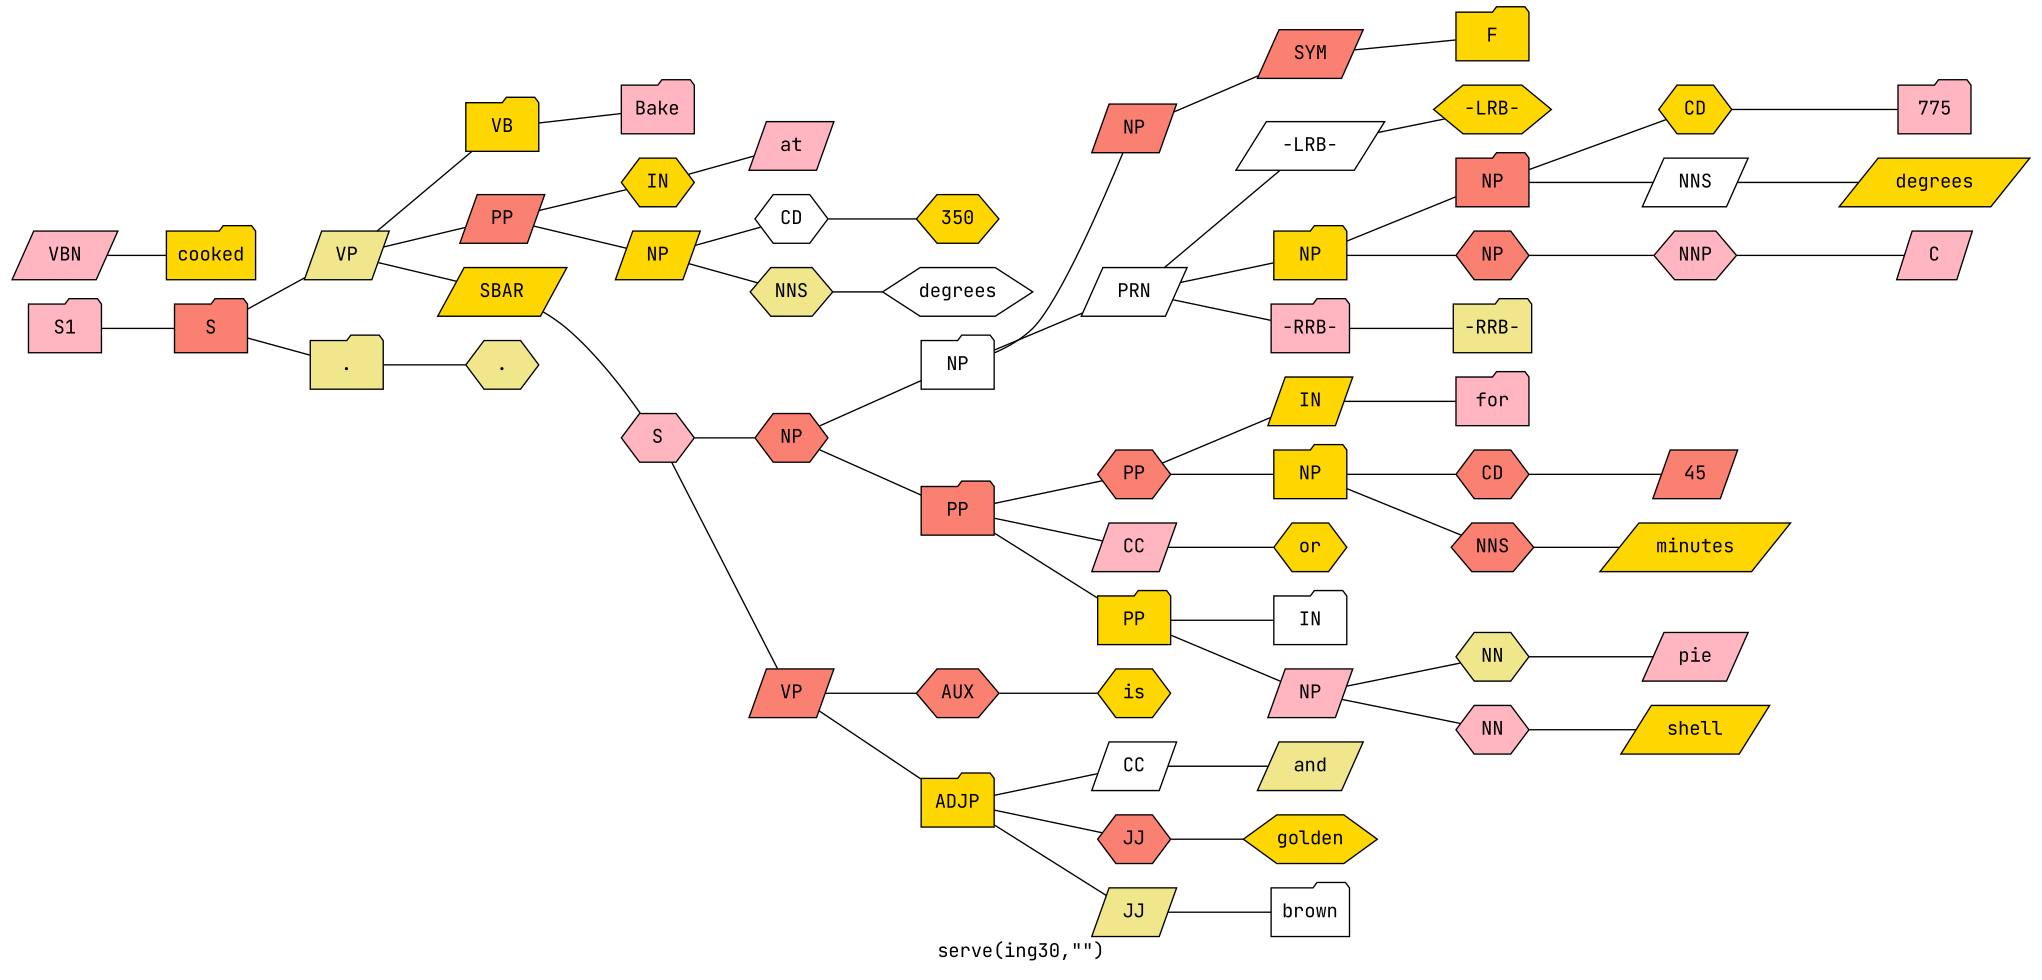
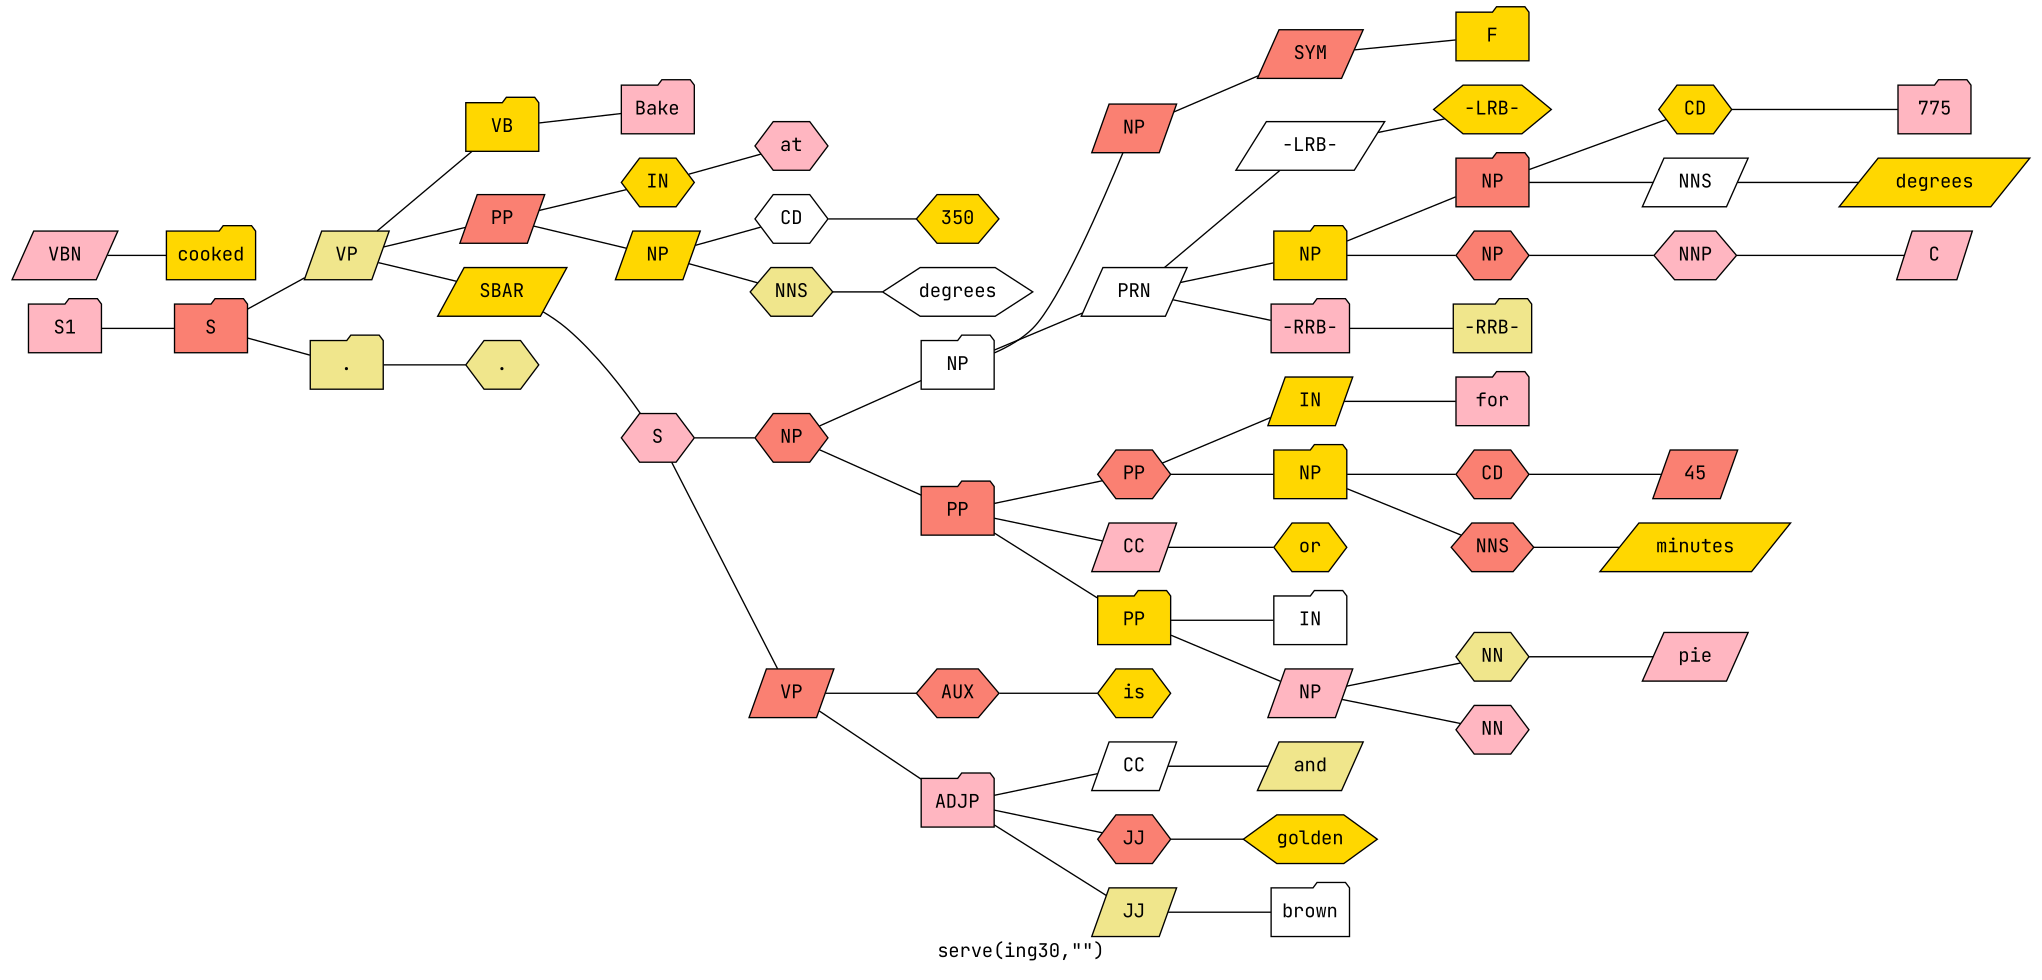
(791, 146) -> (791, 146)
(1695, 730) -> none
(958, 803) -> (958, 803)
